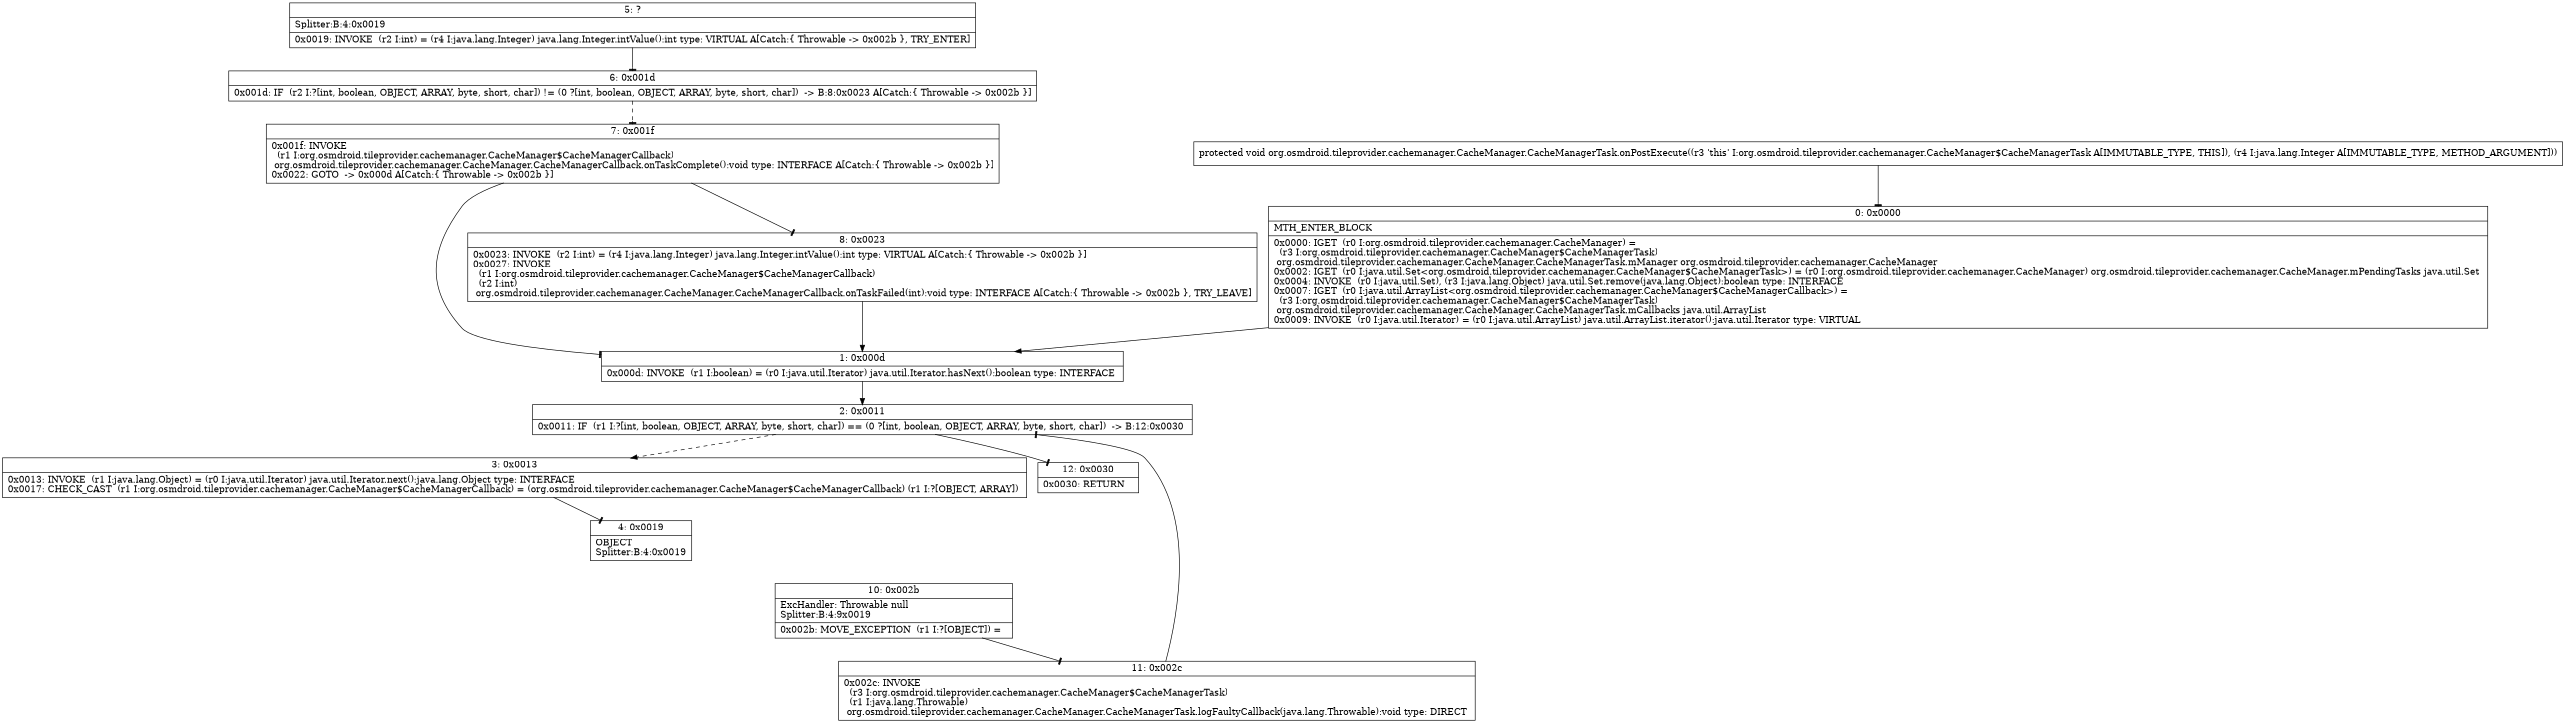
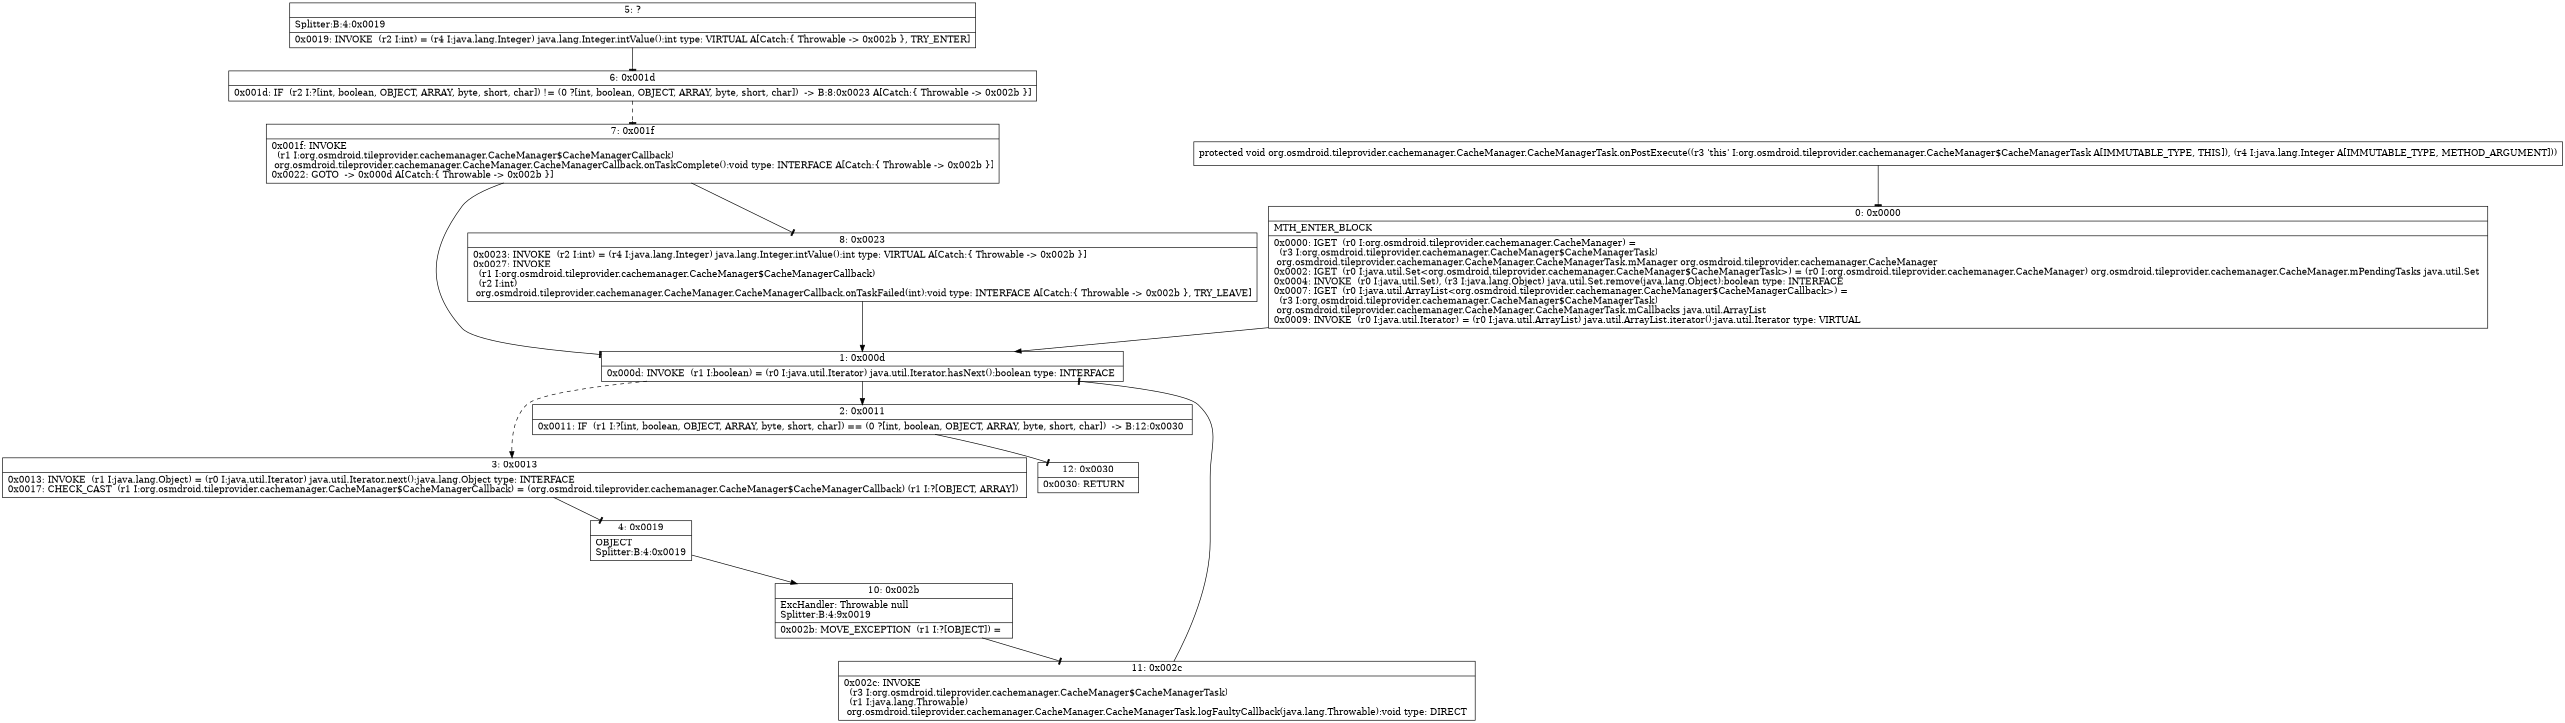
(706, 446) -> (561, 393)
(1170, 502) -> (1210, 474)
none -> (741, 569)
